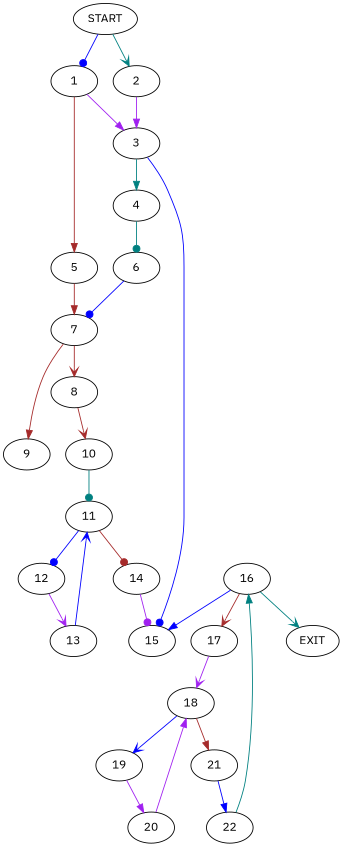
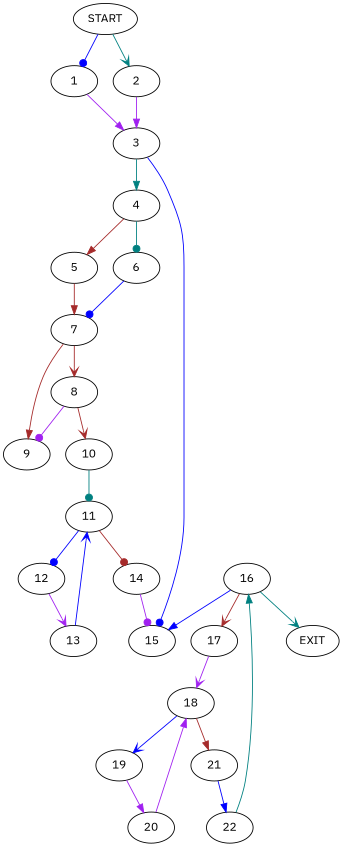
(74, 170) -> (109, 234)
none -> (53, 421)
